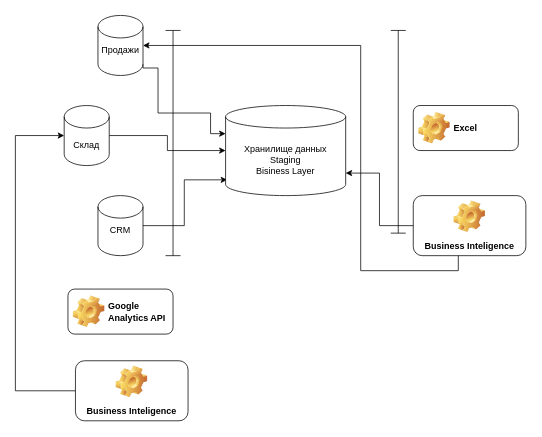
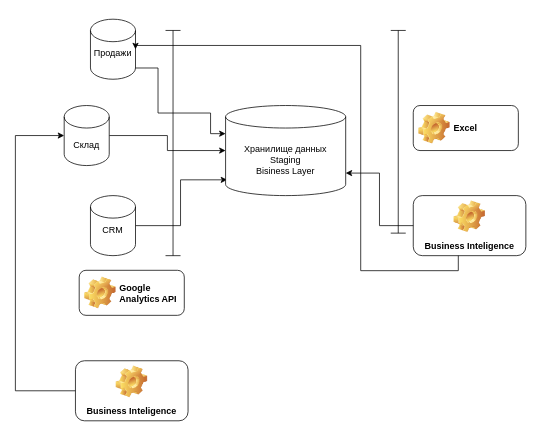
(120, 45) -> (113, 49)
(120, 225) -> (113, 225)
(120, 311) -> (132, 293)
